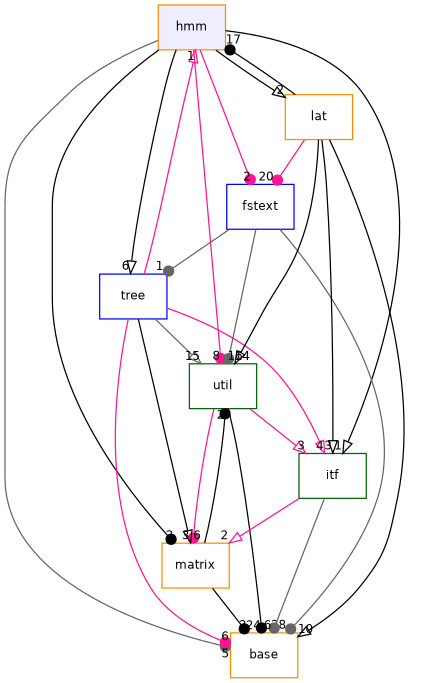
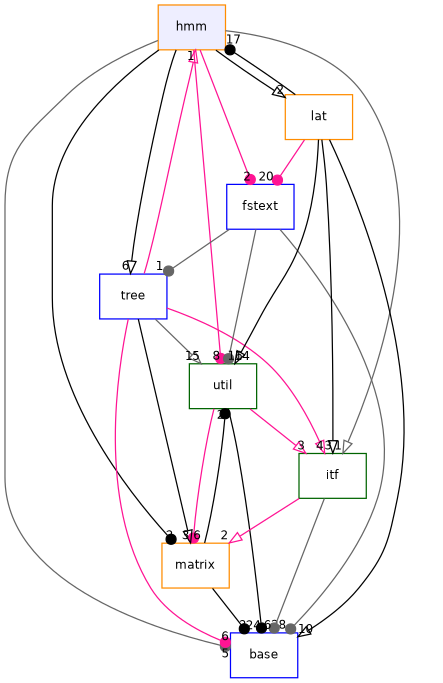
(397, 190) -> (397, 190)
(264, 655) -> (264, 655)
